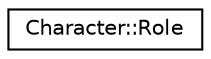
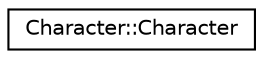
(105, 29) -> (132, 29)
